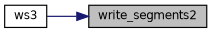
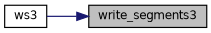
(148, 16) -> (148, 16)
